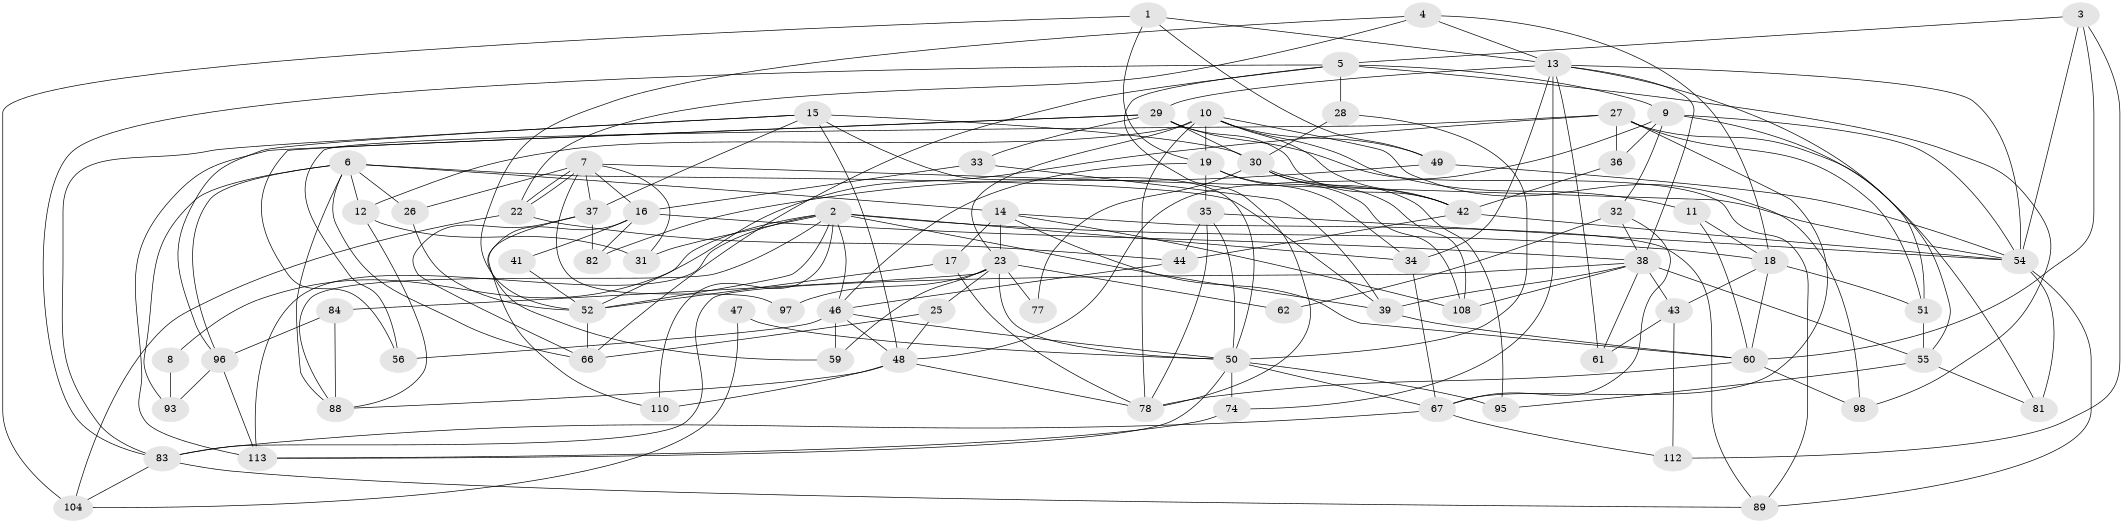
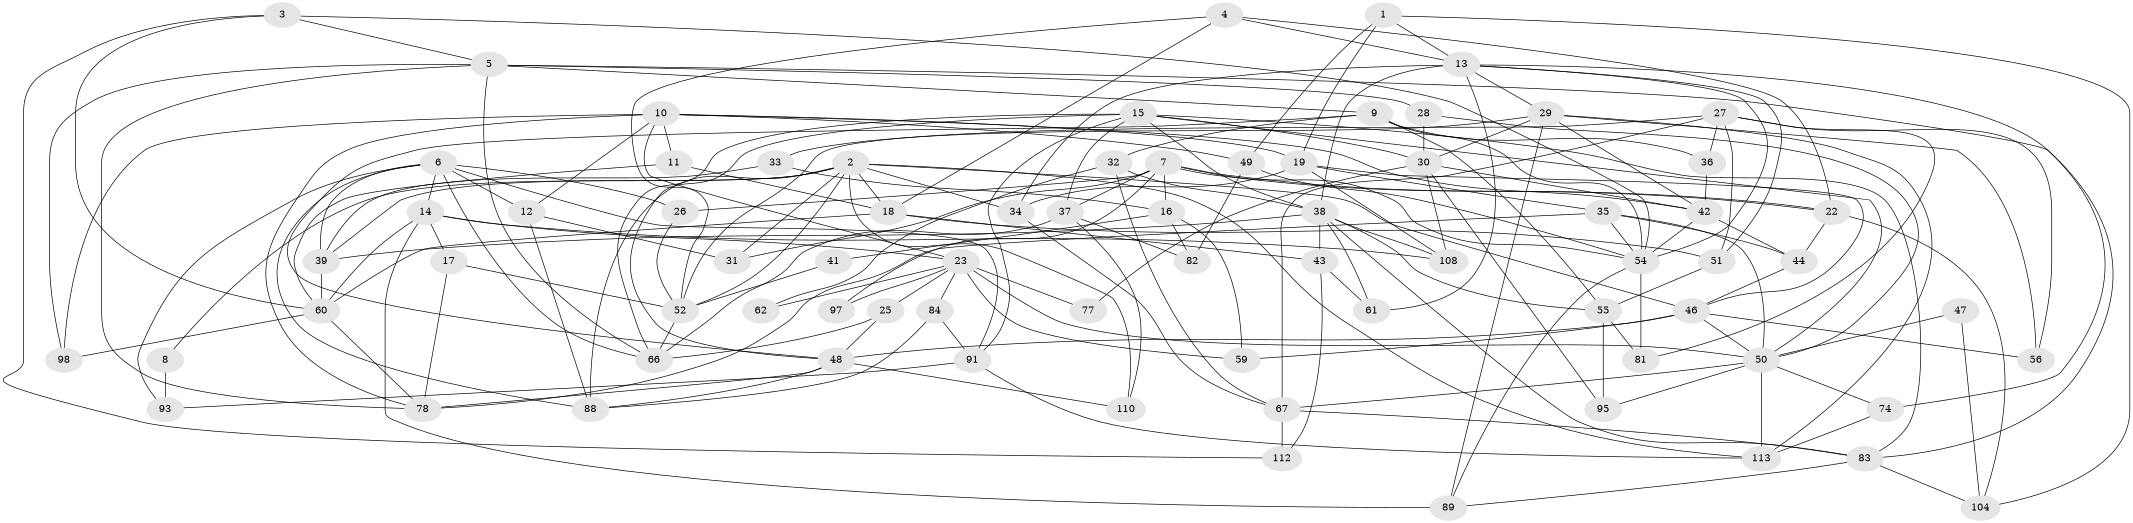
none -> (758, 139)
(1238, 241) -> (1210, 168)
(220, 360) -> (973, 360)
